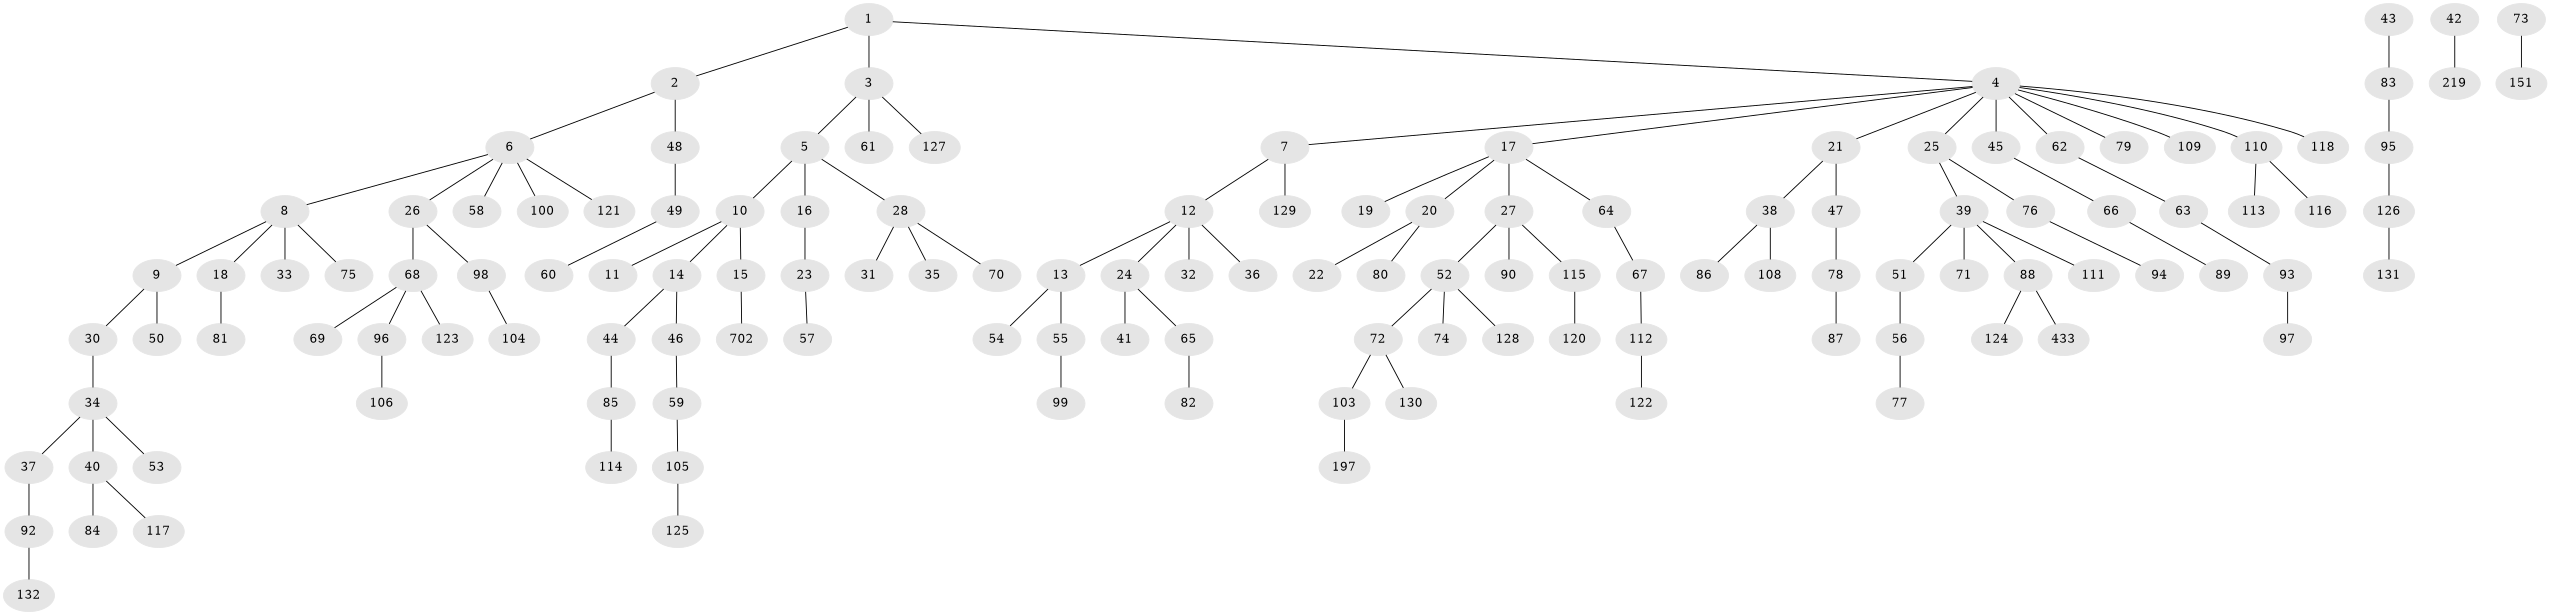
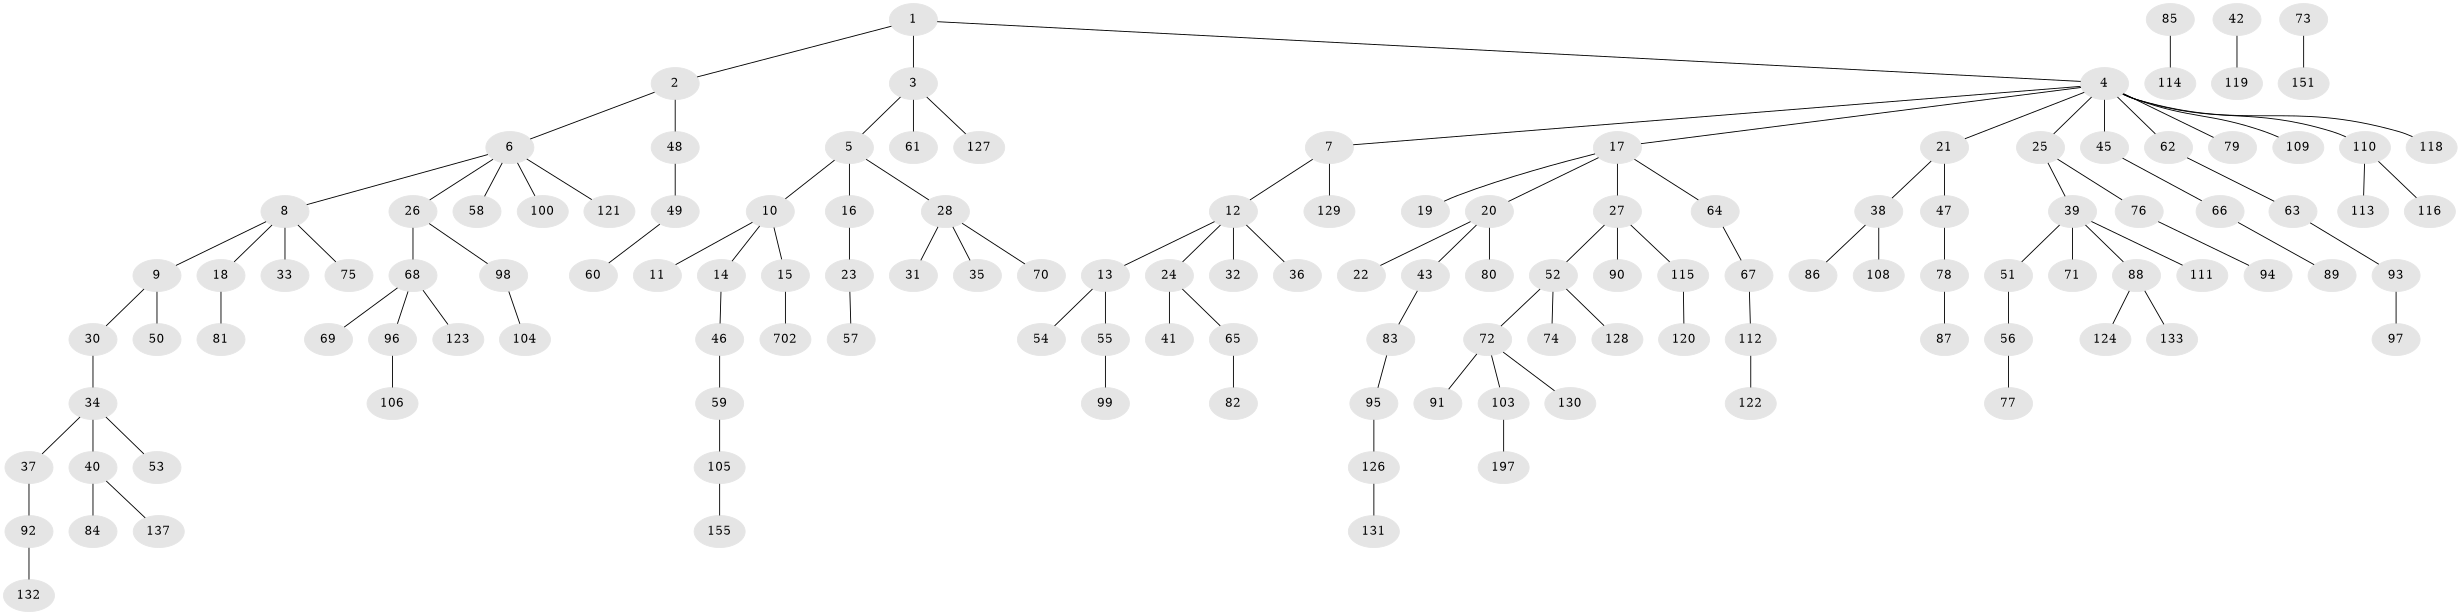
(2455, 84) -> (2237, 84)
none -> (1458, 243)
(611, 340) -> none
(2064, 340) -> (2172, 340)
none -> (1438, 404)
(159, 532) -> (159, 532)
(678, 532) -> (720, 532)
